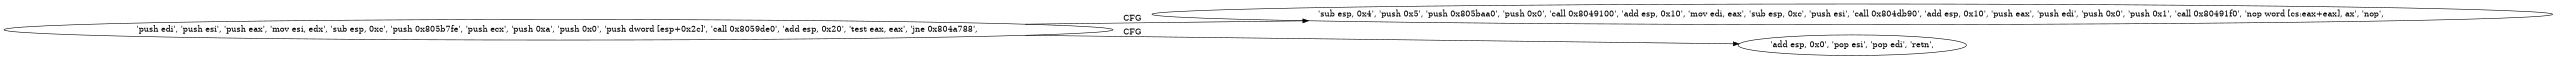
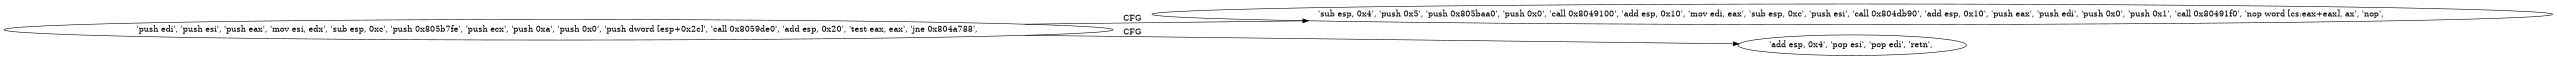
(1852, 45) -> (1852, 45)
